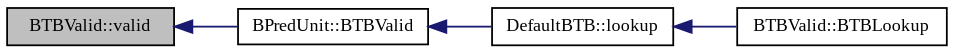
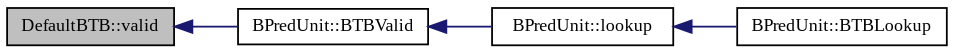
(91, 27) -> (91, 27)
(583, 27) -> (583, 27)
(842, 27) -> (842, 27)
